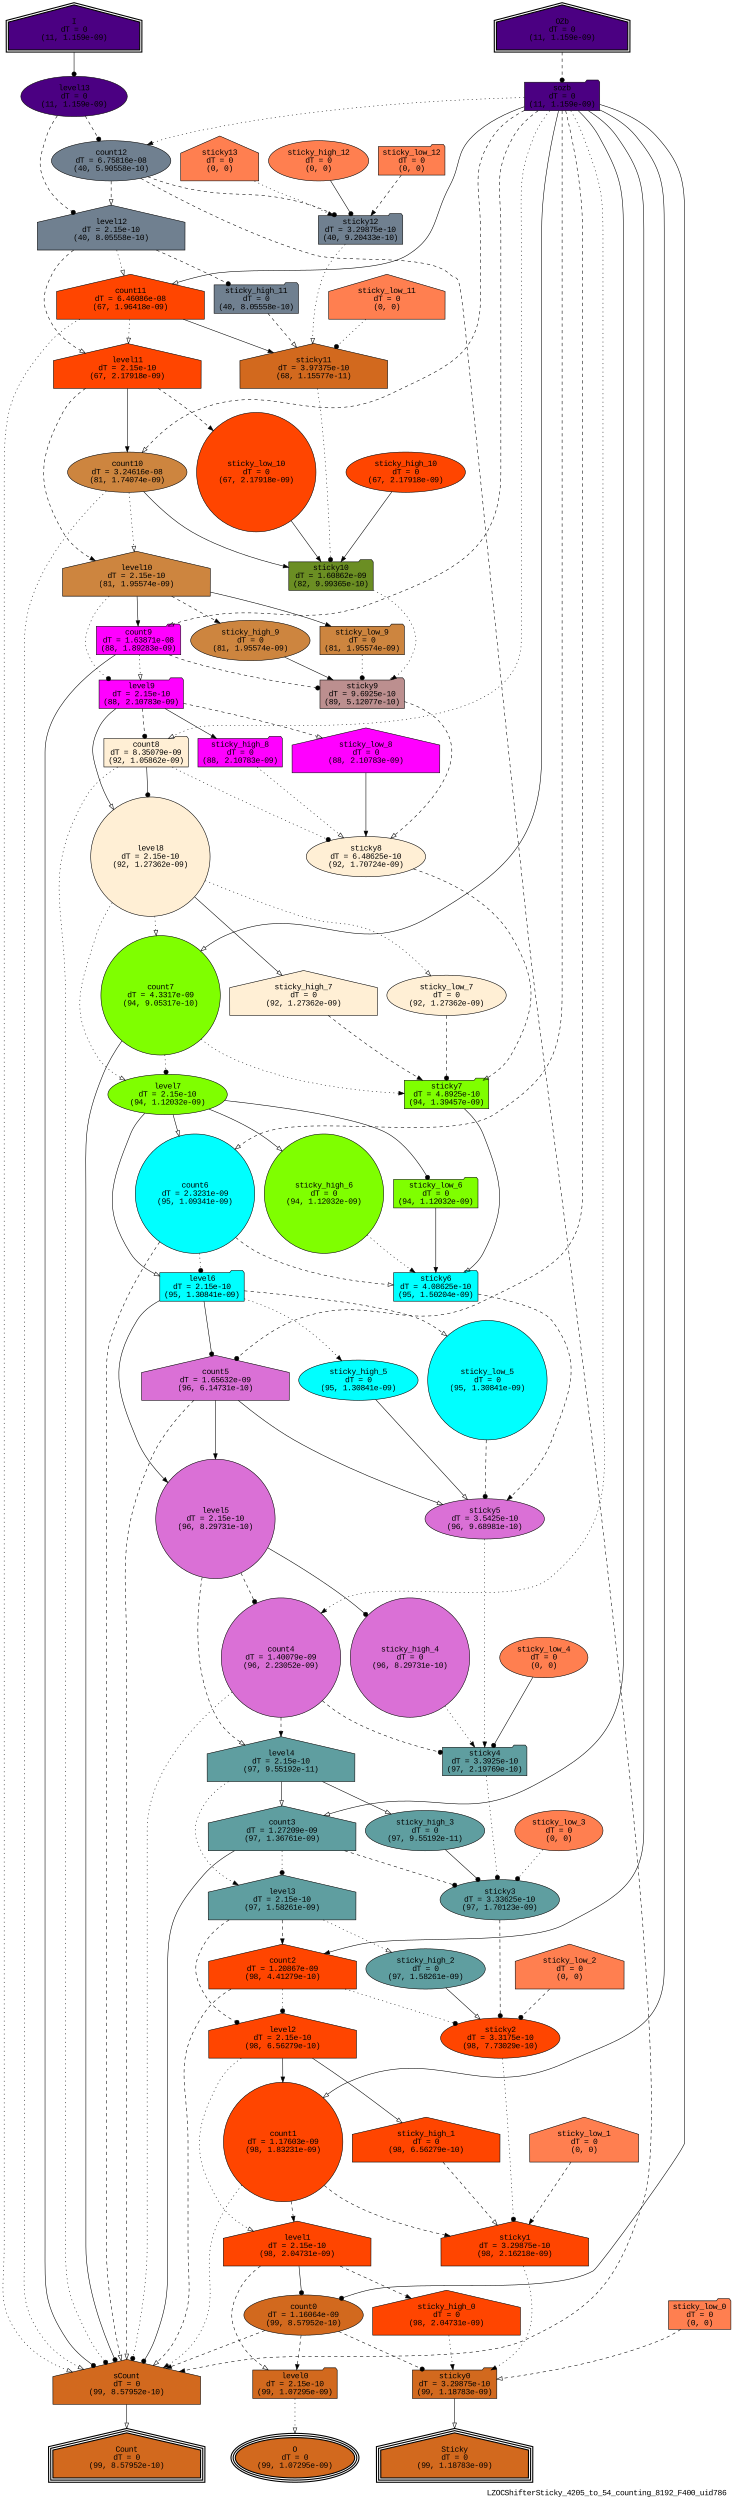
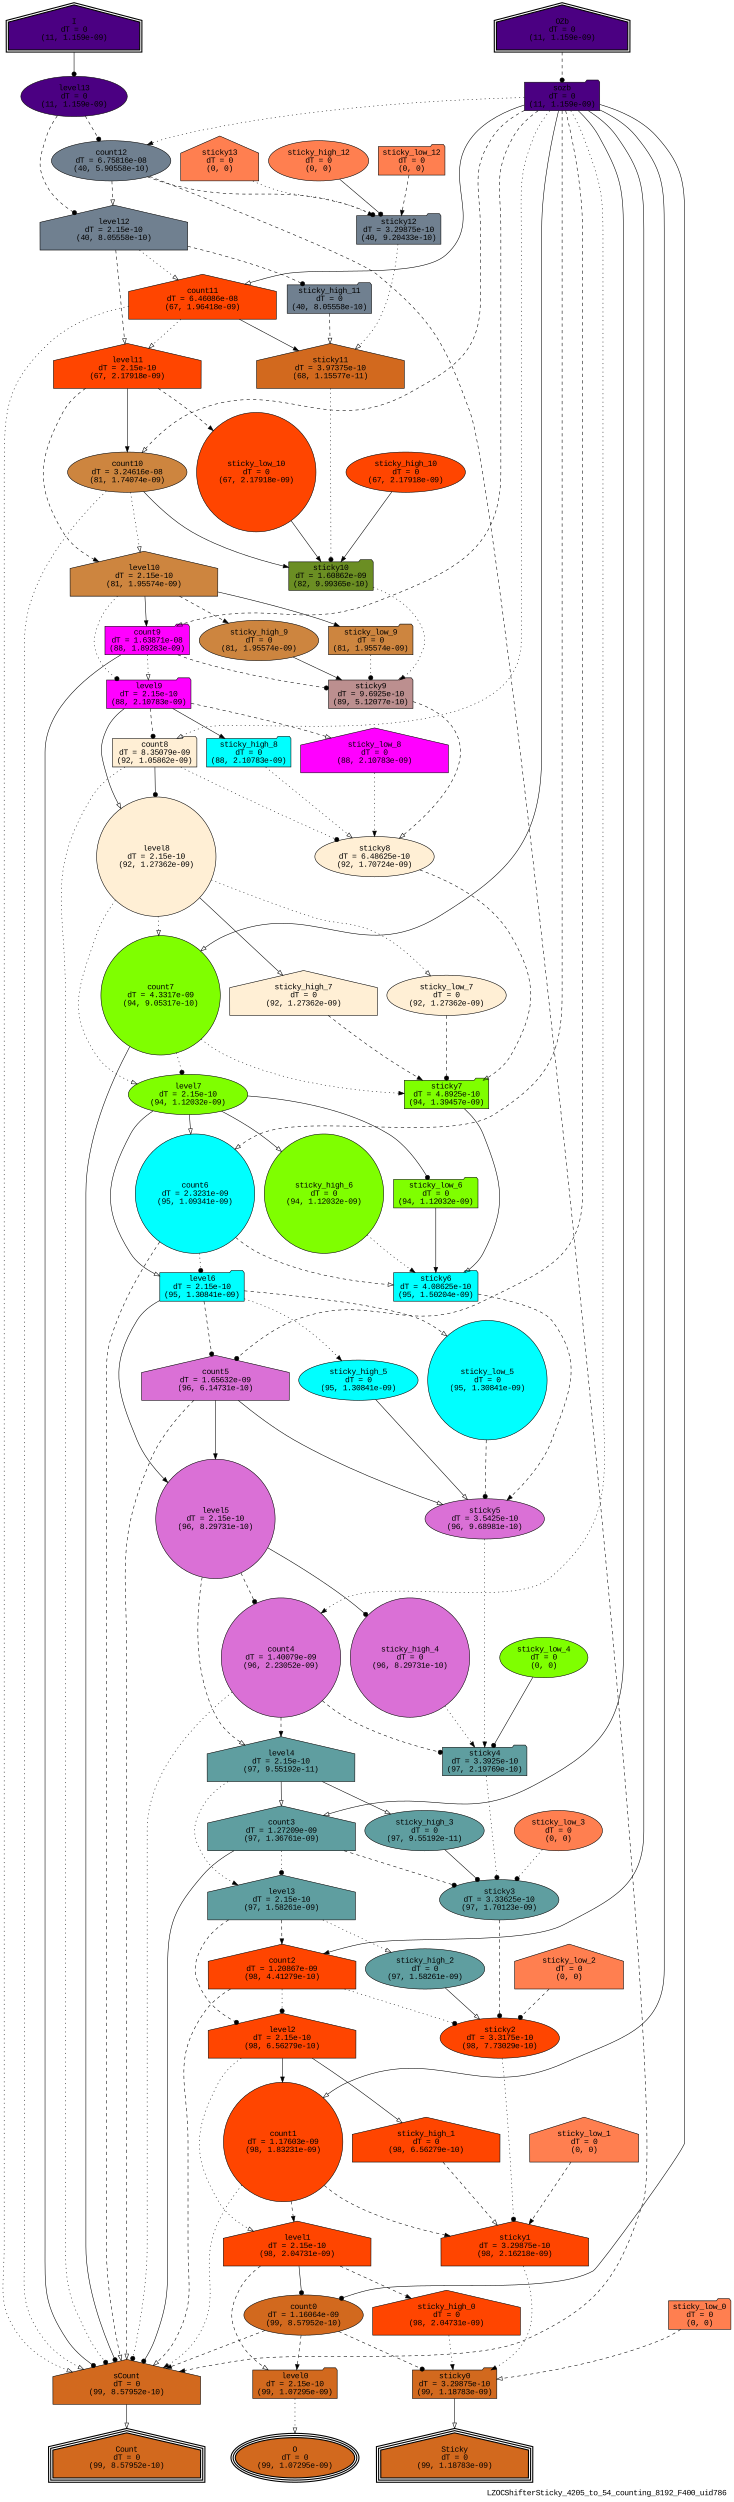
(387, 299) -> none
(240, 753) -> (249, 753)
(366, 802) -> (375, 802)
(208, 1326) -> (208, 1326)
(544, 1658) -> (544, 1658)
